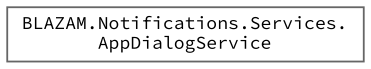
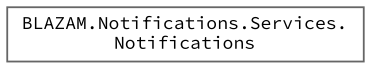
(185, 34) -> (185, 34)
